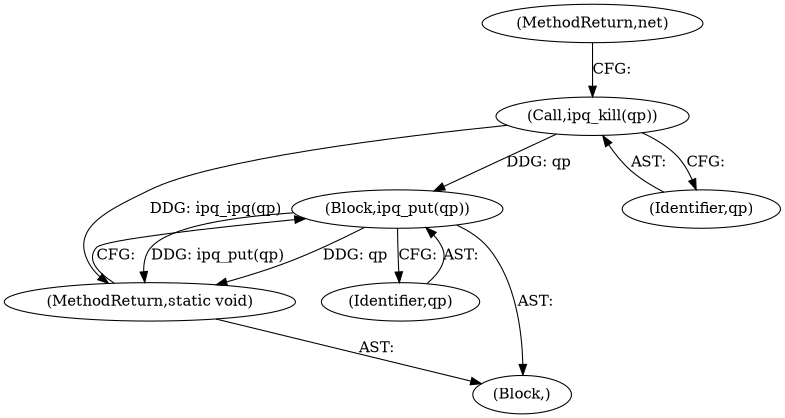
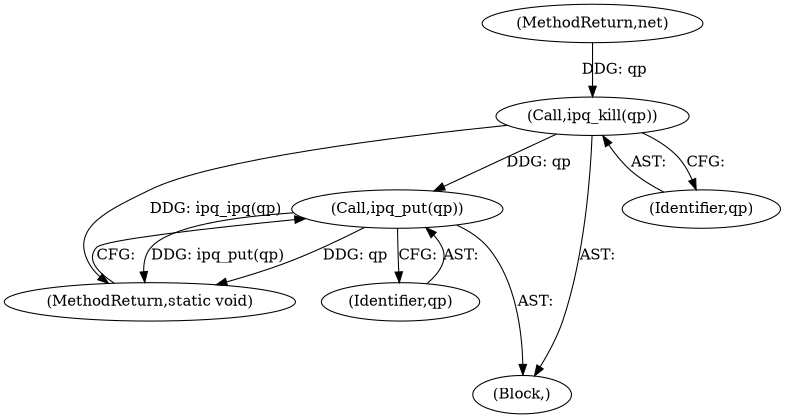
(614, 70) -> (614, 70)
(397, 209) -> (397, 209)
(343, 350) -> (579, 254)
